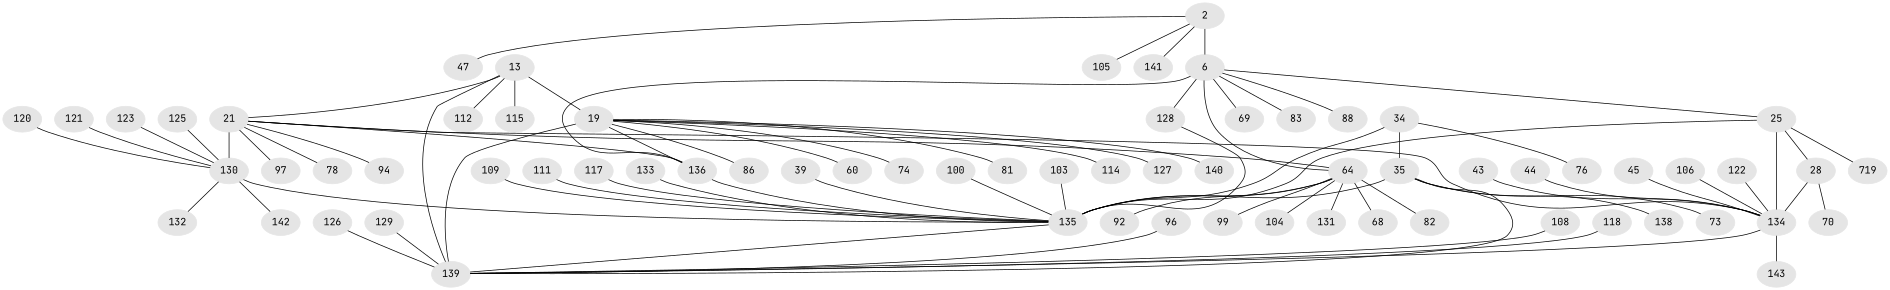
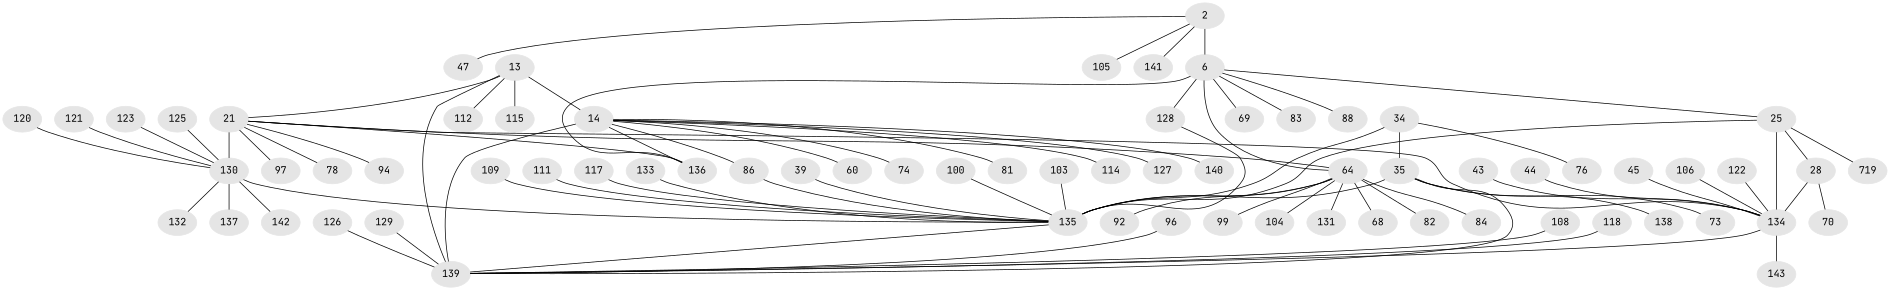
(594, 119) -> (594, 119)
(811, 203) -> (904, 210)
none -> (229, 223)
none -> (1481, 223)
